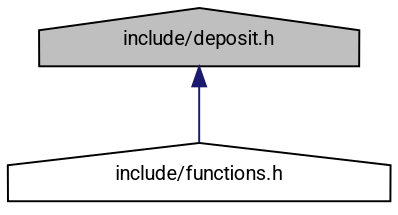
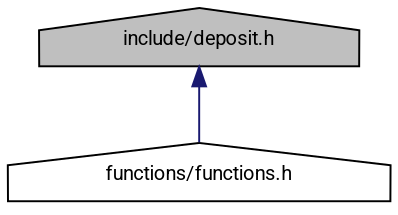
(199, 175) -> (199, 175)
